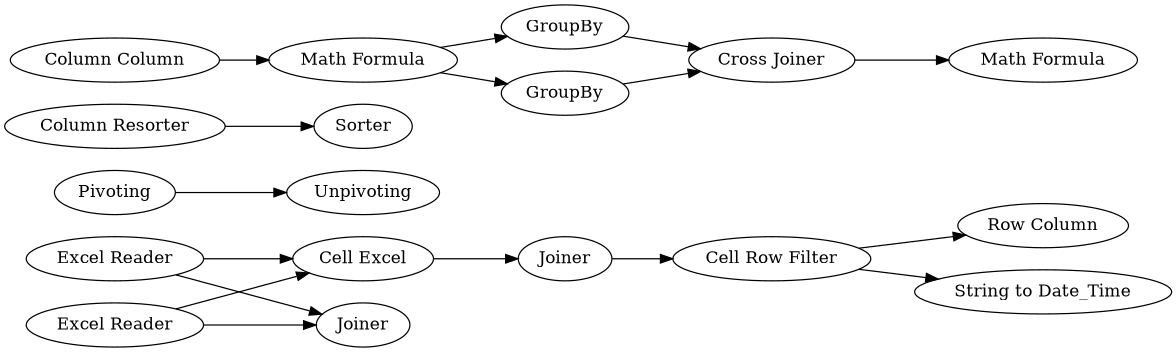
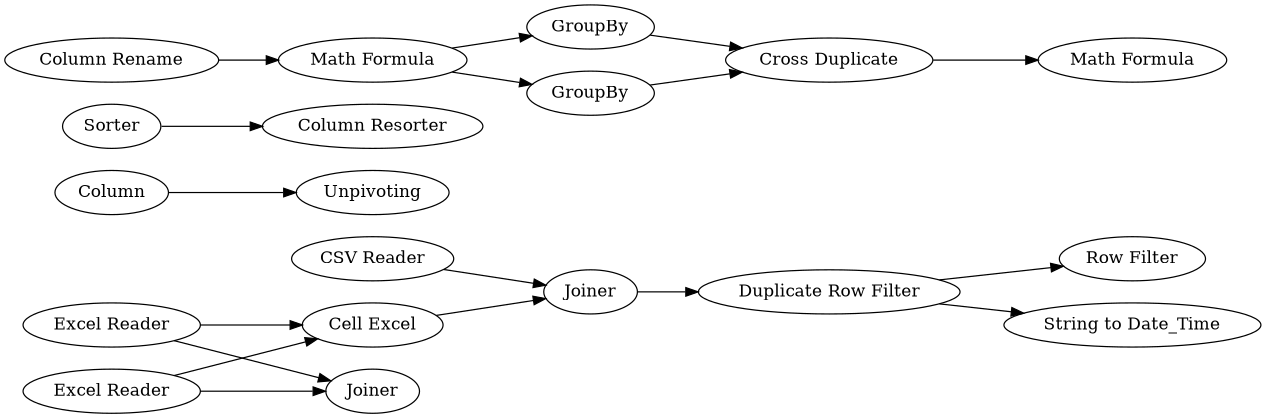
(115, 60) -> (112, 60)
(772, 60) -> (829, 60)
(263, 126) -> (206, 126)
(115, 193) -> (112, 193)
(1043, 226) -> (1132, 259)
none -> (373, 259)
(772, 259) -> (829, 292)
